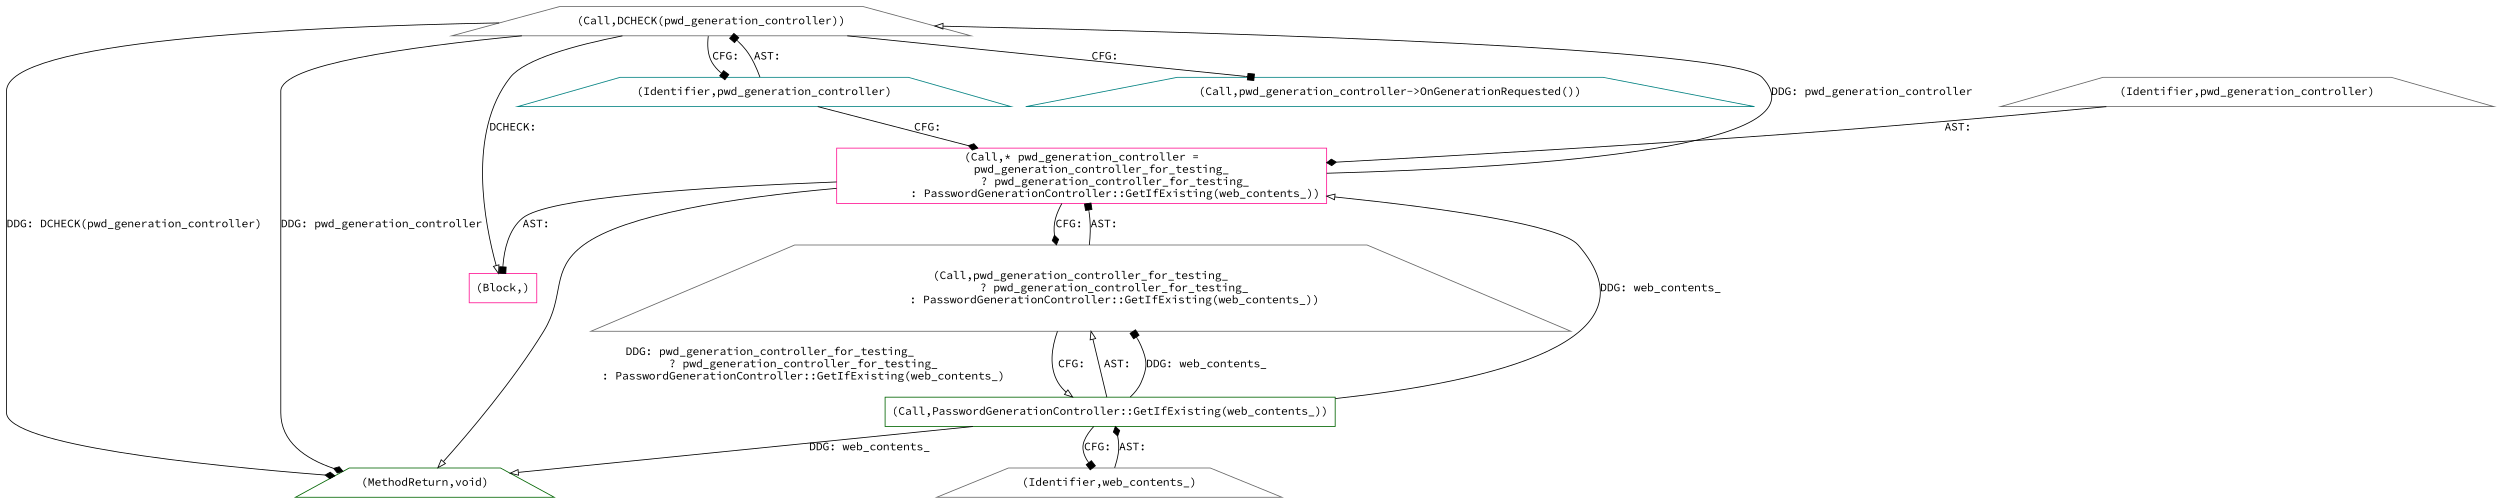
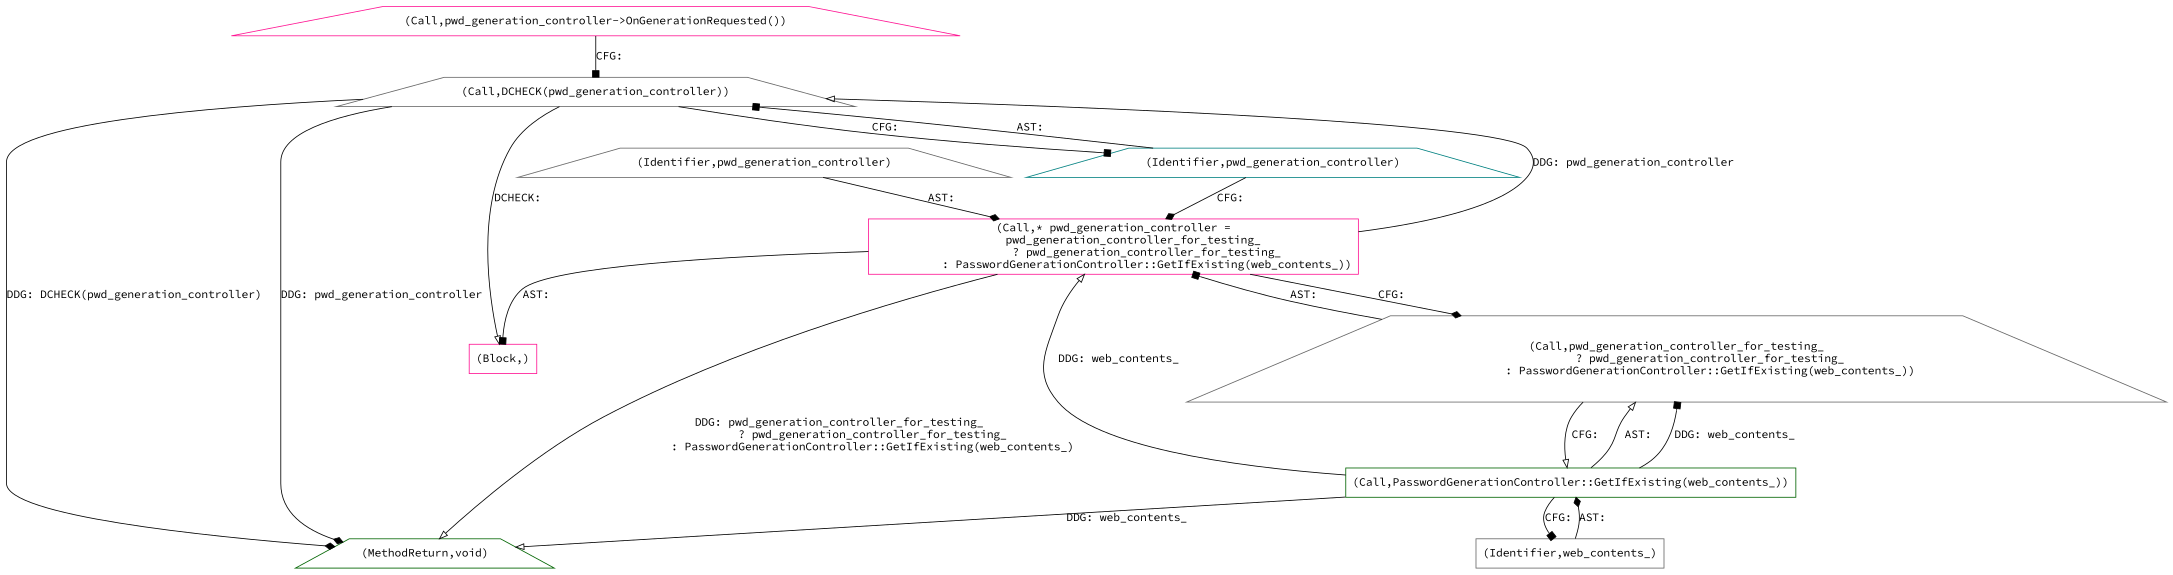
(1046, 56) -> (596, 52)
(1390, 92) -> (596, 21)
(1109, 483) -> (1570, 553)
